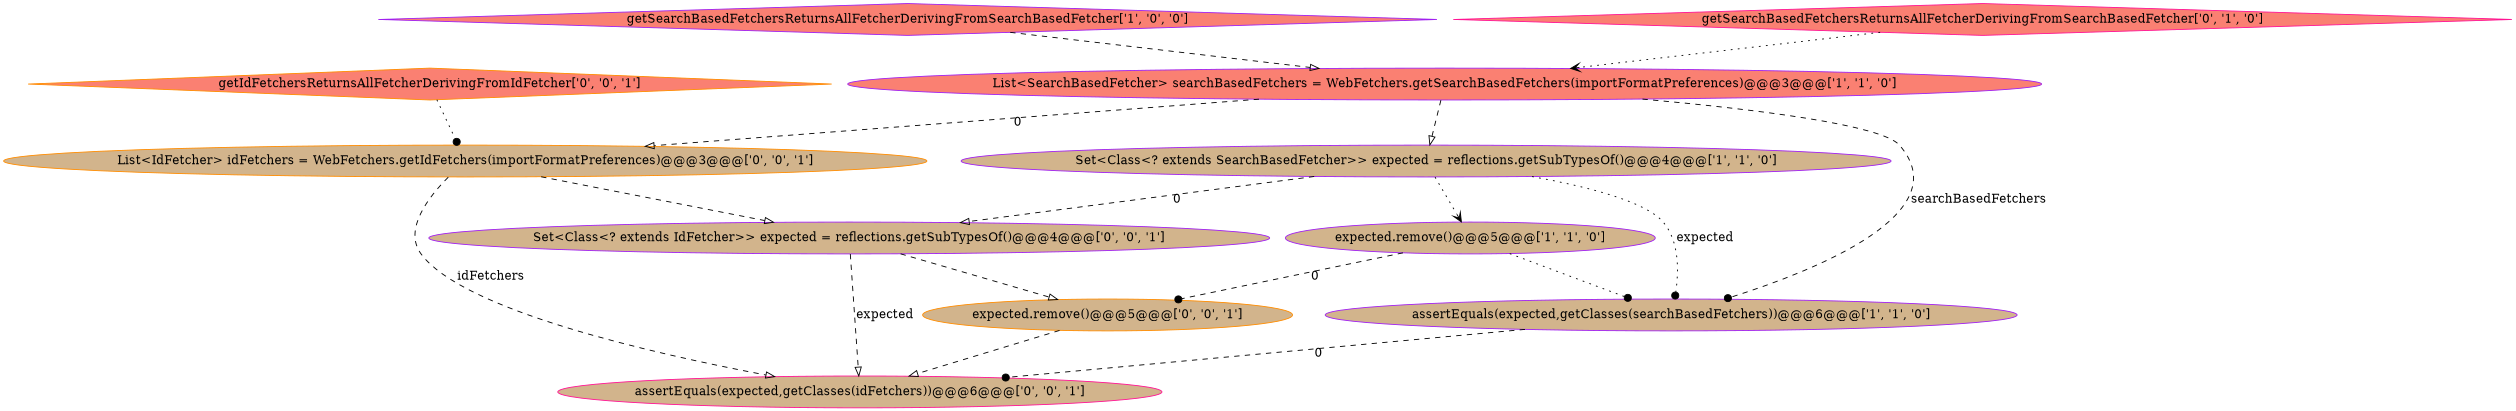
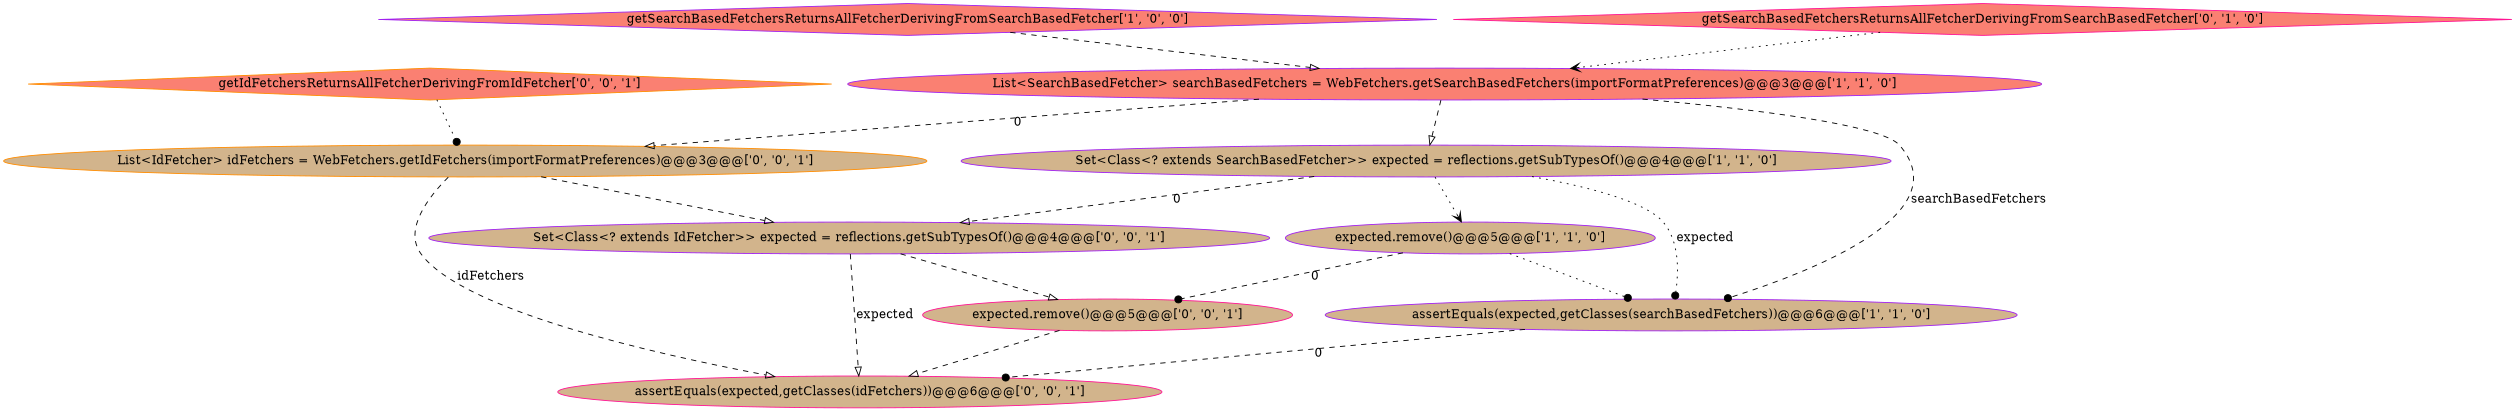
(1108, 315) -> (1108, 315)
